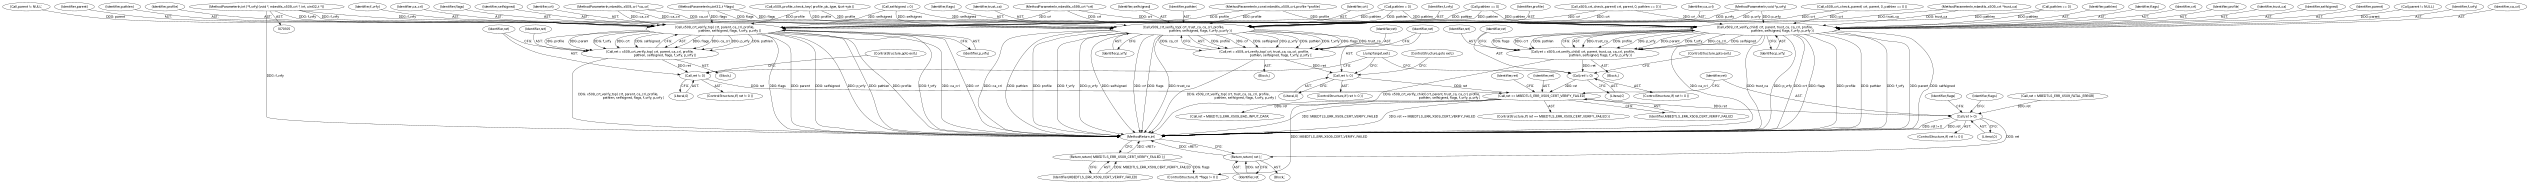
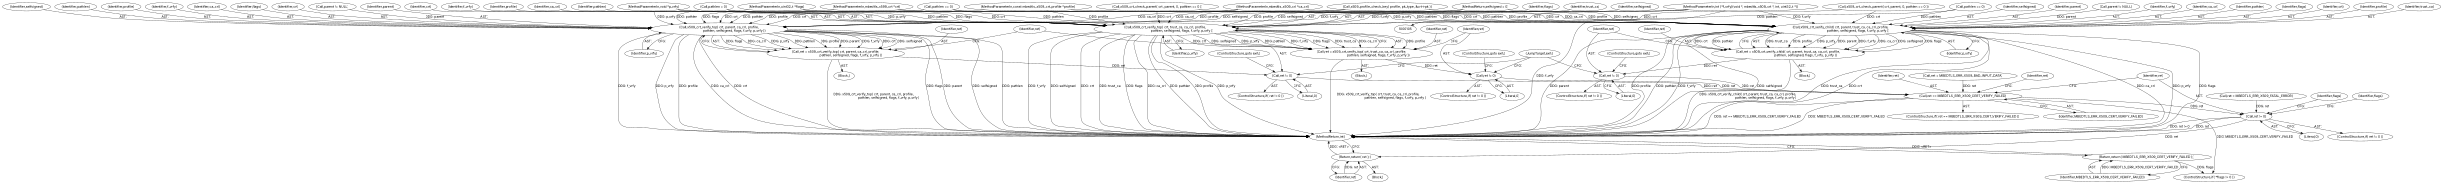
(897, 7) -> (1485, 7)
(1979, 7) -> none
(284, 29) -> (1405, 29)
(1346, 101) -> (1963, 85)
